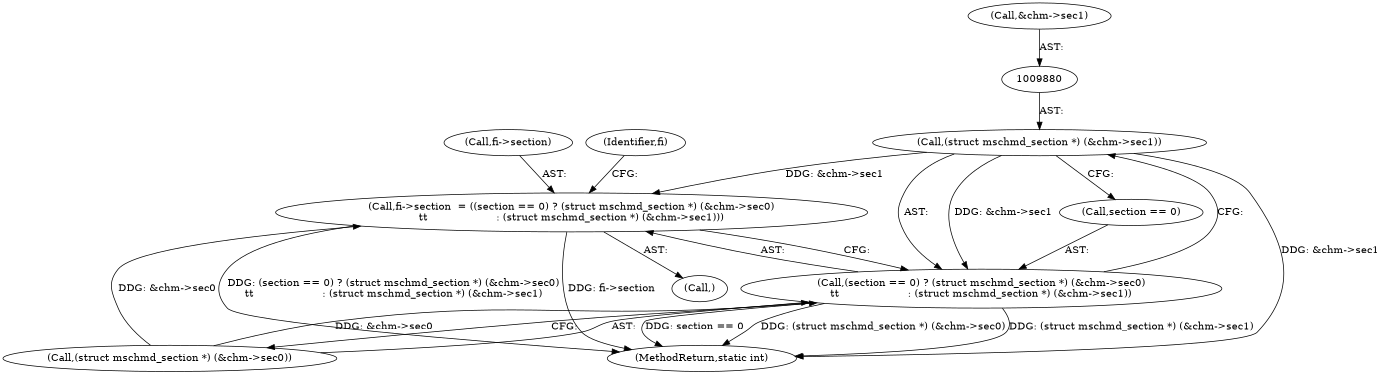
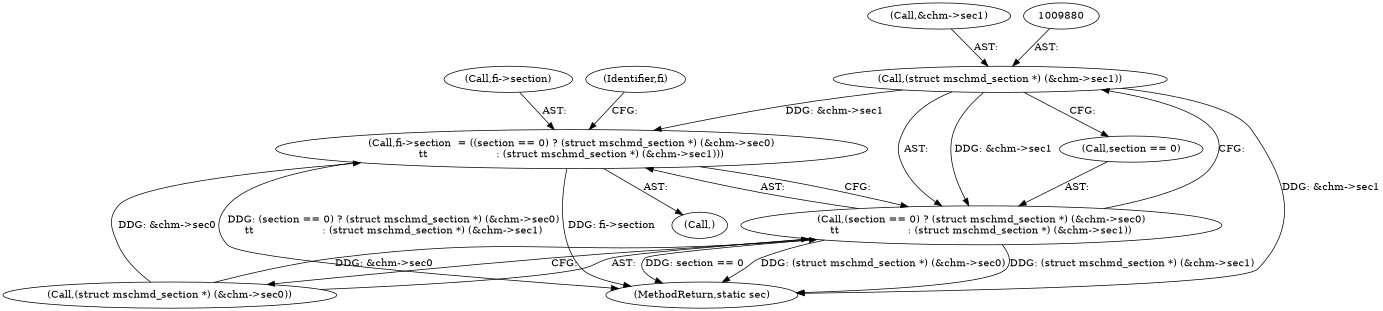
(1040, 44) -> (967, 45)
(702, 358) -> (702, 295)
